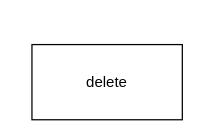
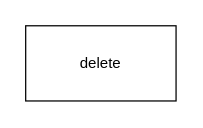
(107, 82) -> (101, 63)
